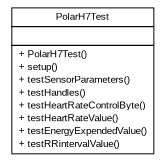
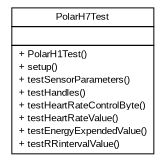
(53, 54) -> (53, 54)
